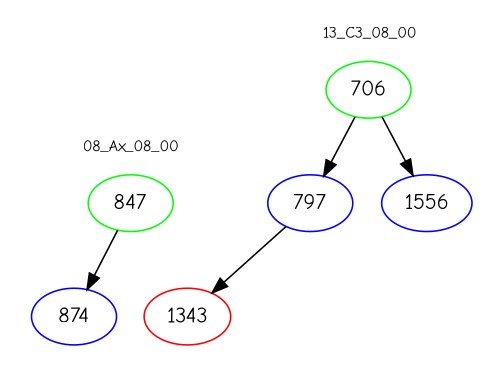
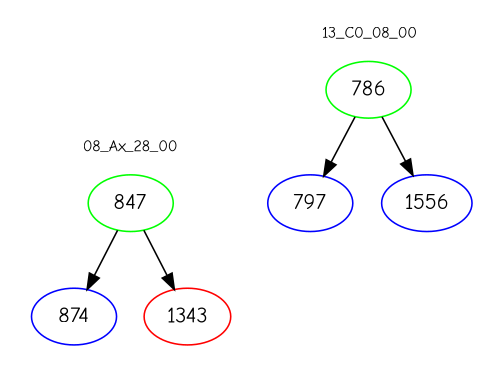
(370, 34) -> (370, 34)
(369, 90) -> (369, 90)
(131, 147) -> (131, 147)
(255, 254) -> (155, 253)
